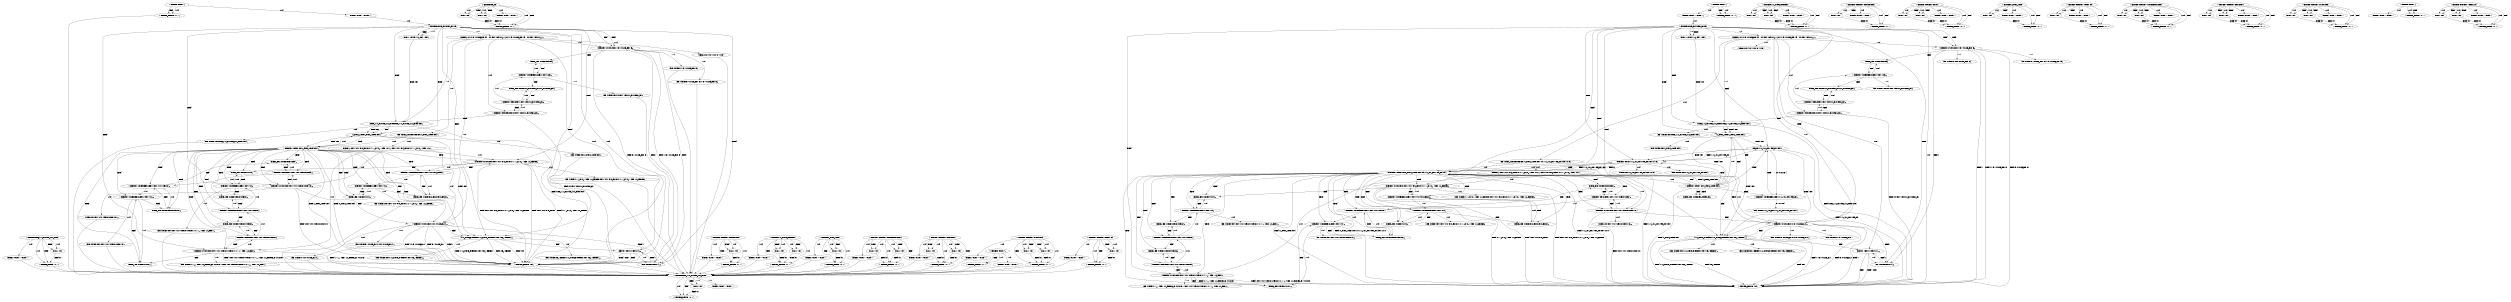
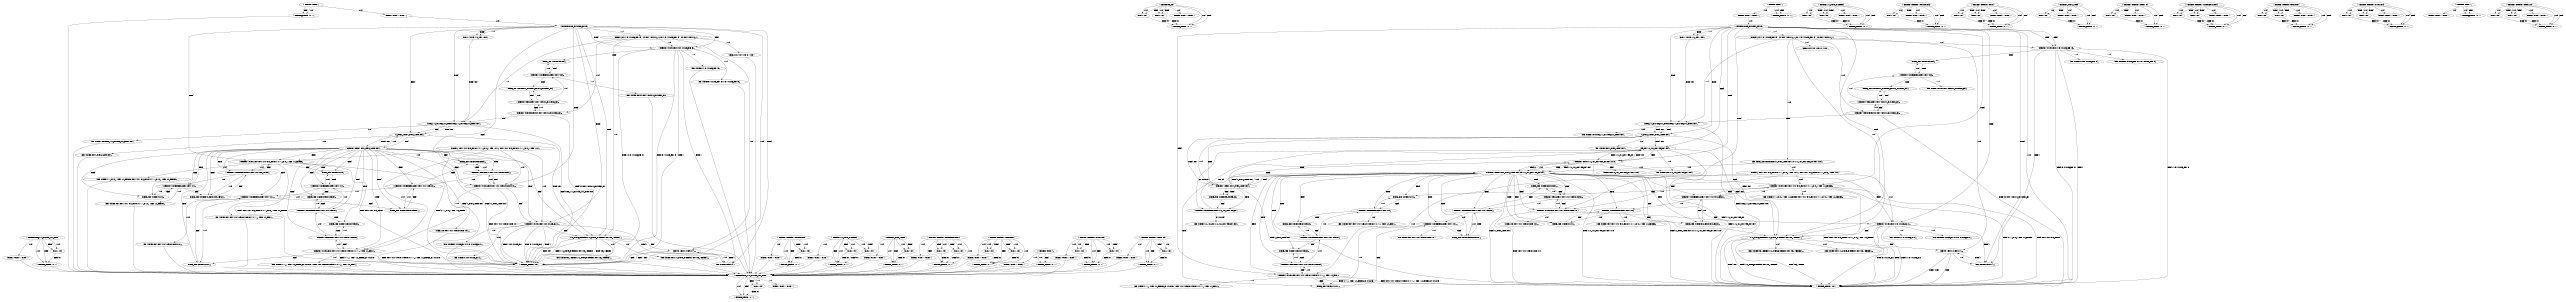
(418, 135) -> none
none -> (1664, 160)
(1639, 167) -> (1612, 167)
(1770, 173) -> (1221, 180)
none -> (1220, 203)
